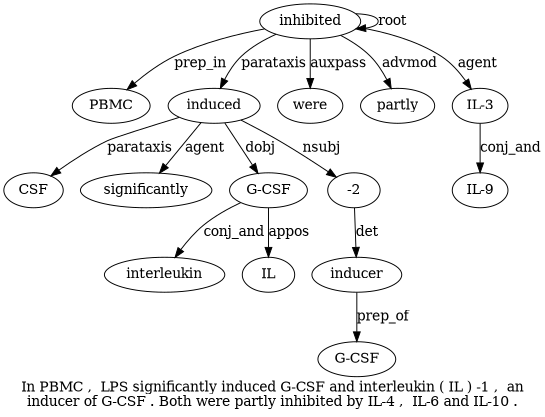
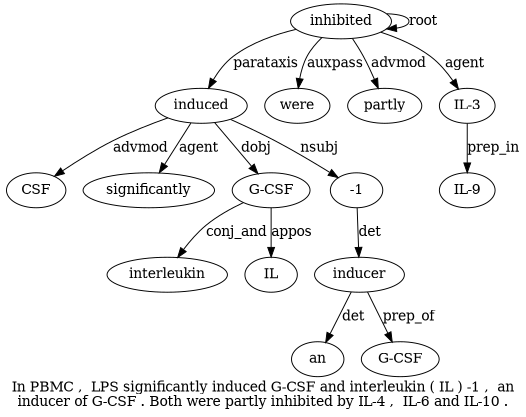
(111, 106) -> none
(140, 148) -> (141, 148)
(511, 148) -> (493, 148)
(354, 190) -> (357, 190)
none -> (318, 359)
